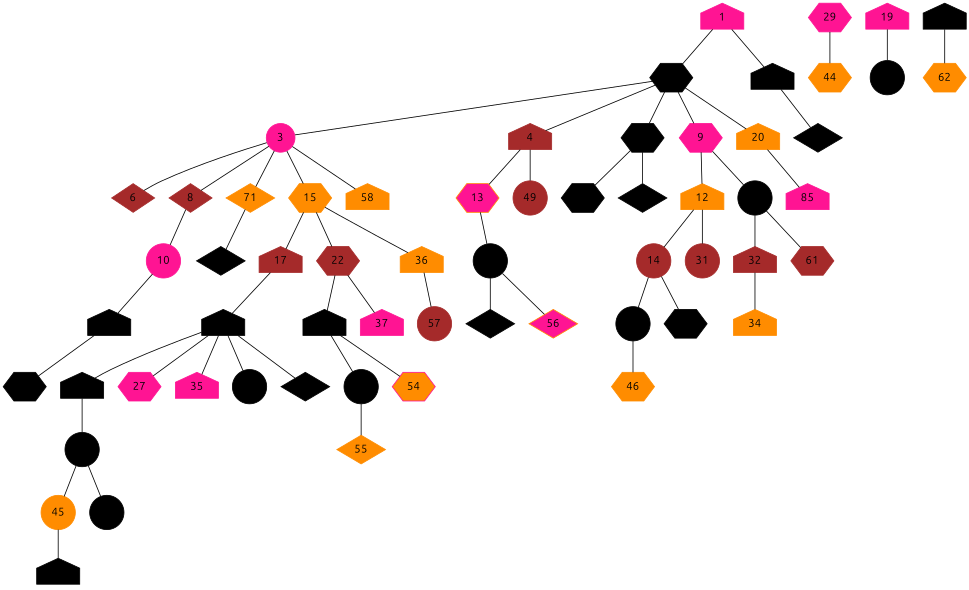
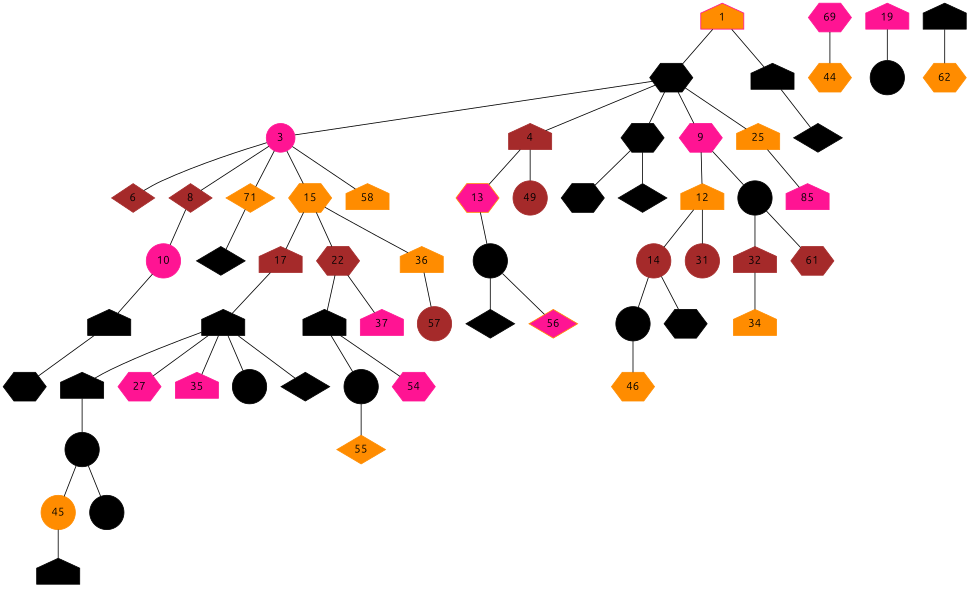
(722, 18) -> (722, 18)
(830, 18) -> (830, 18)
(758, 138) -> (758, 138)
(414, 387) -> (414, 387)
